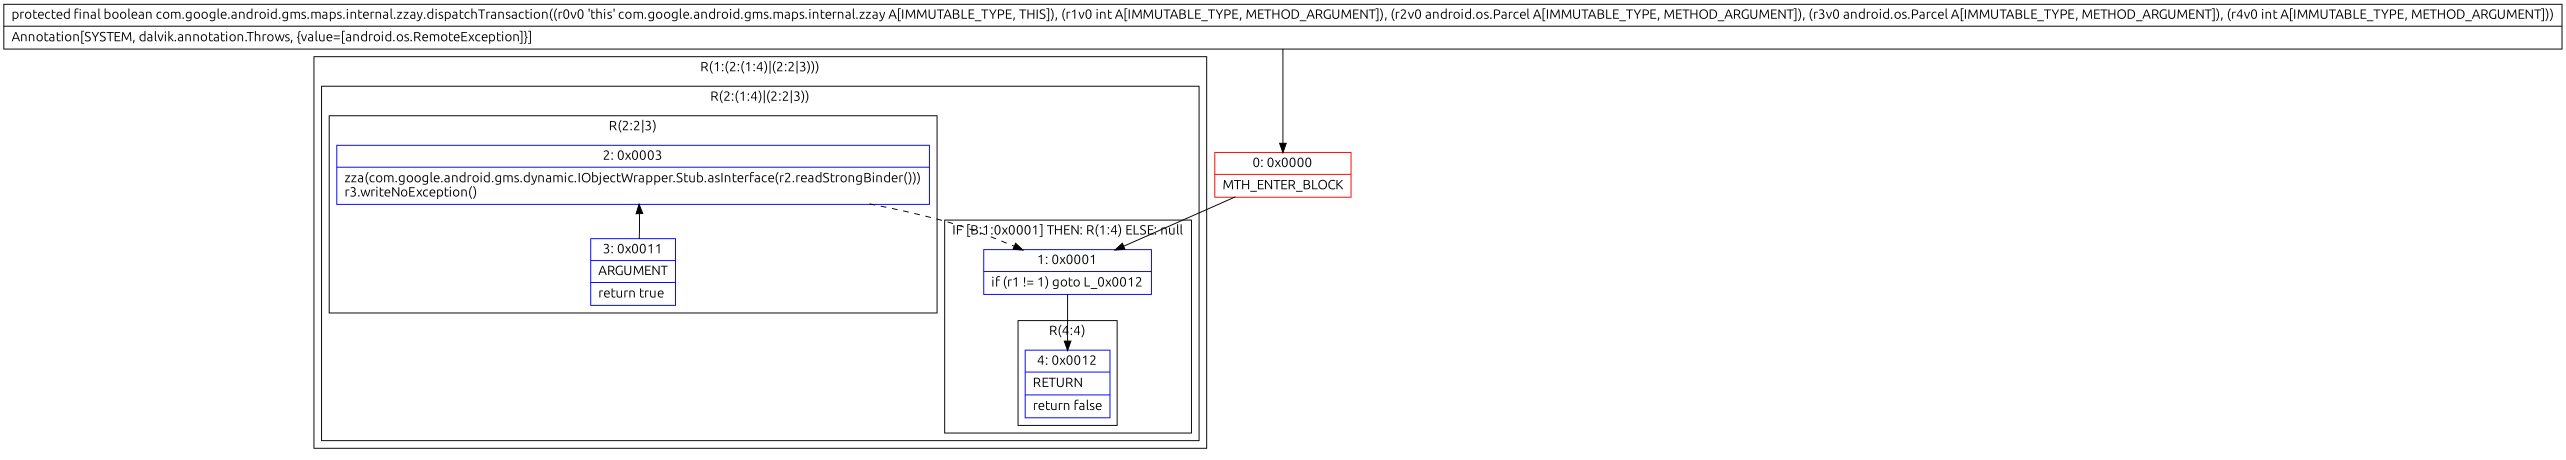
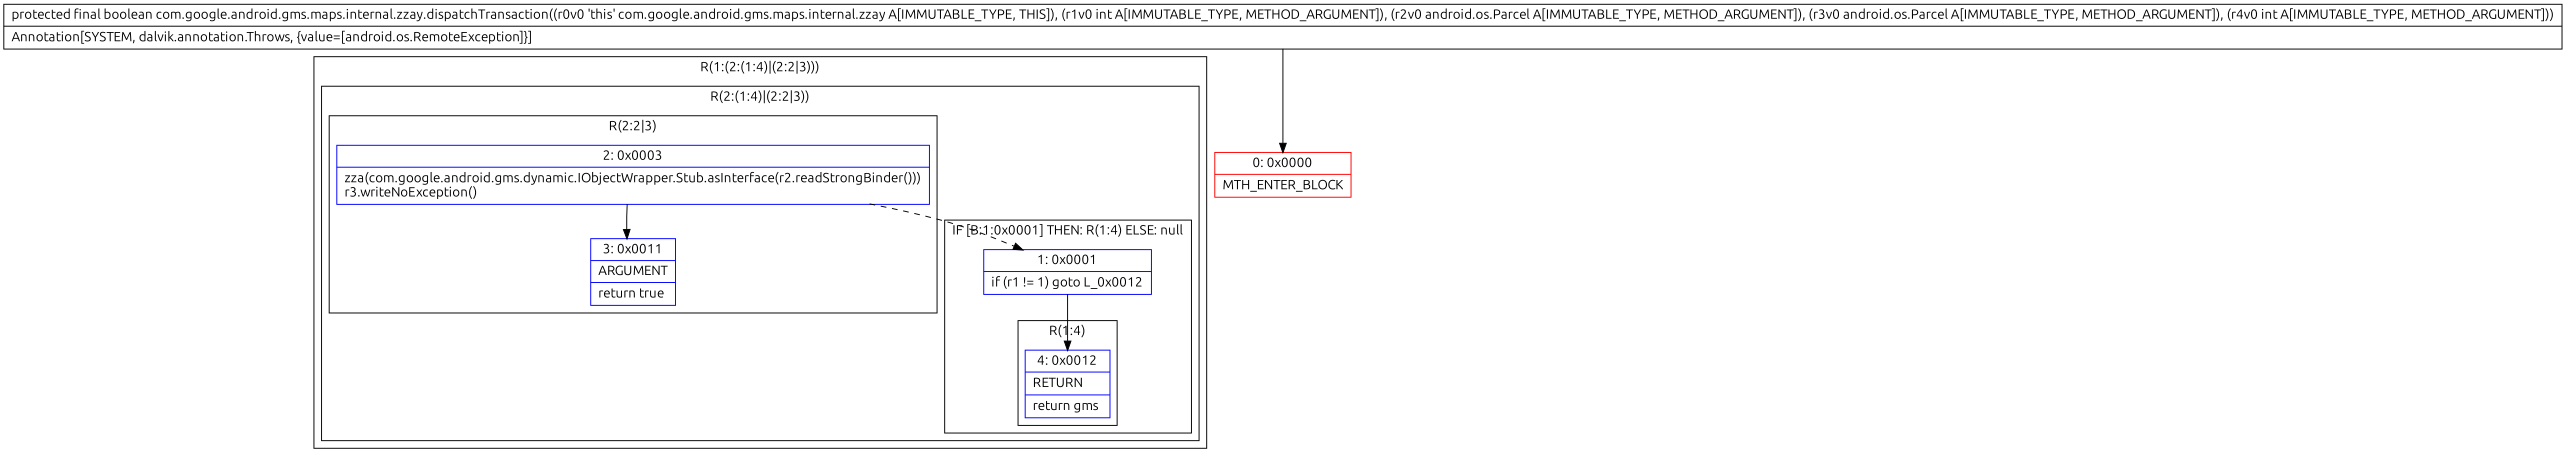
(640, 226) -> (627, 217)
(1169, 226) -> none
(1068, 332) -> (1068, 332)
(1068, 406) -> (1066, 406)
